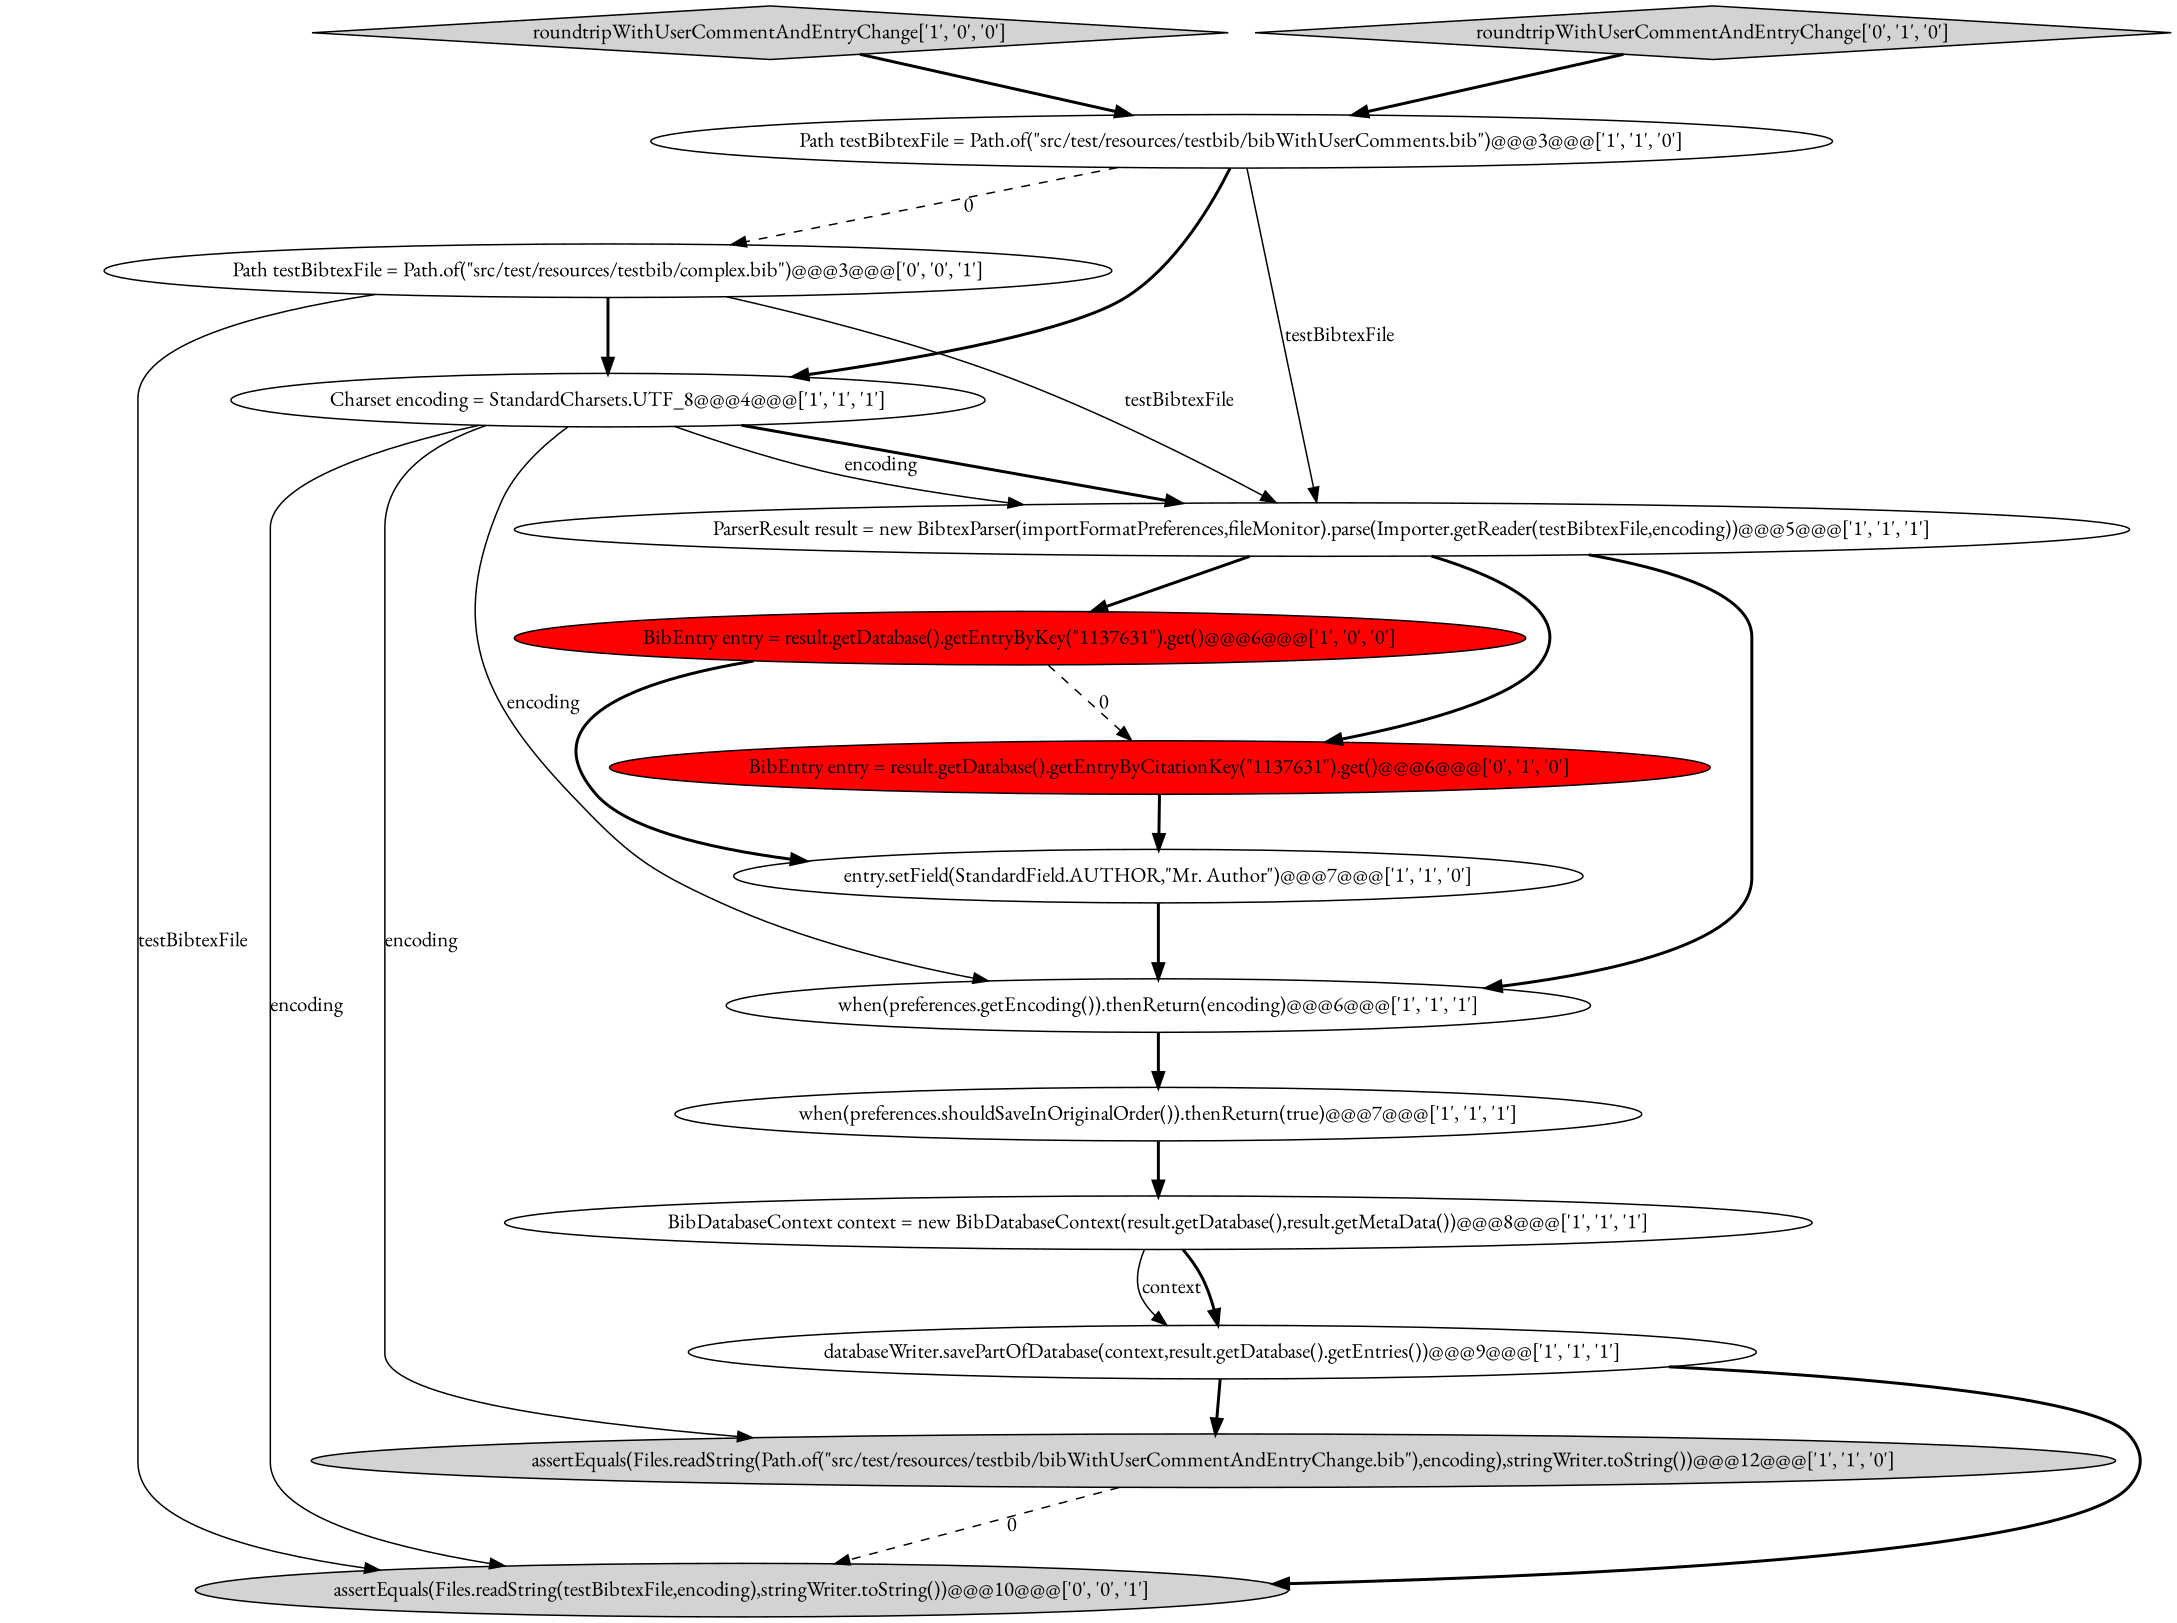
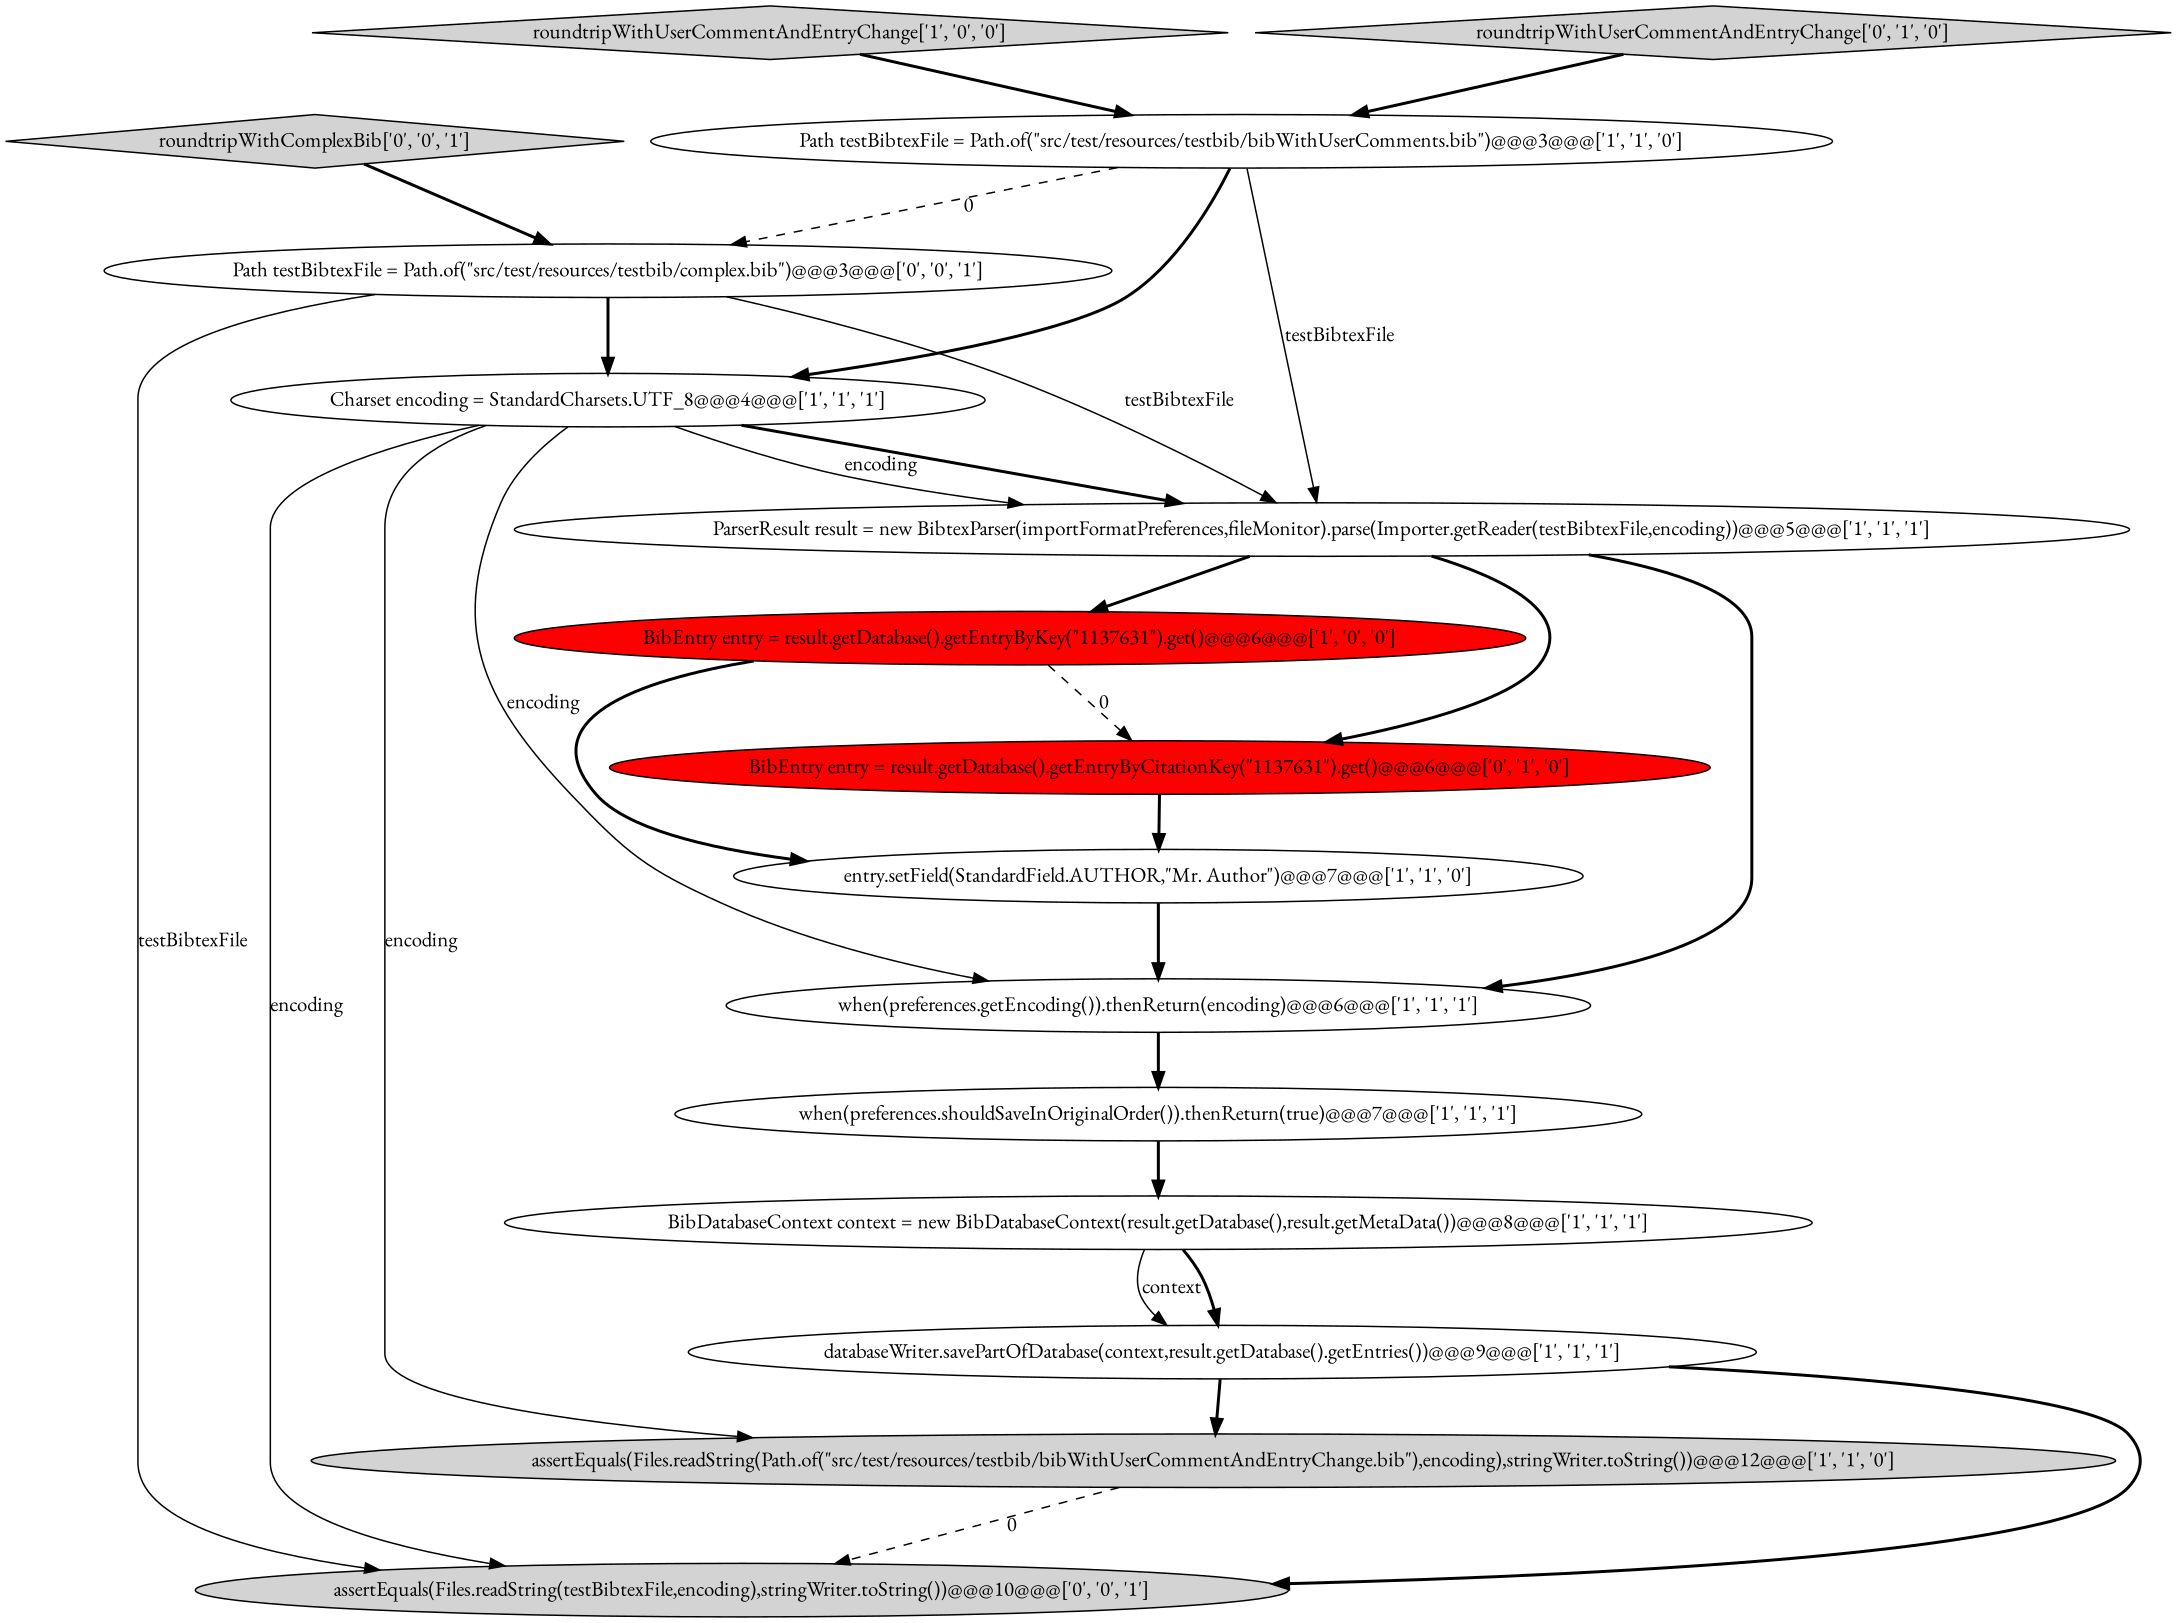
none -> (315, 141)
